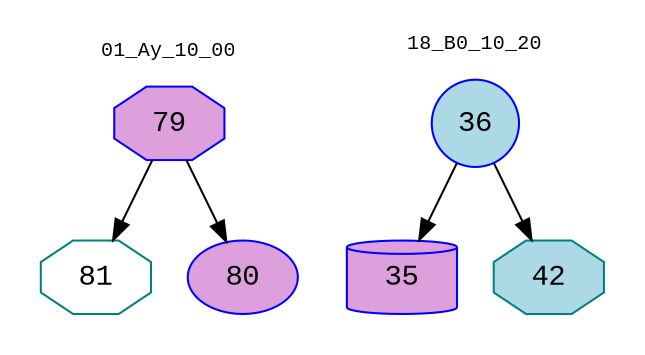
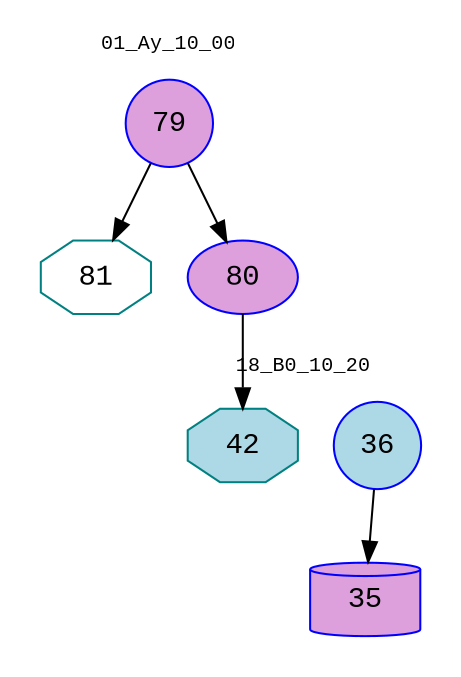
(169, 123) -> (169, 123)
(508, 192) -> (243, 360)
